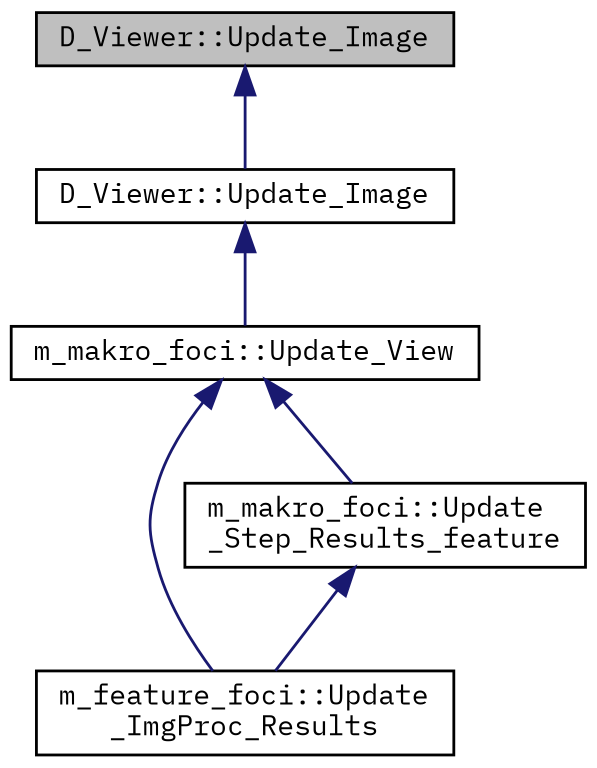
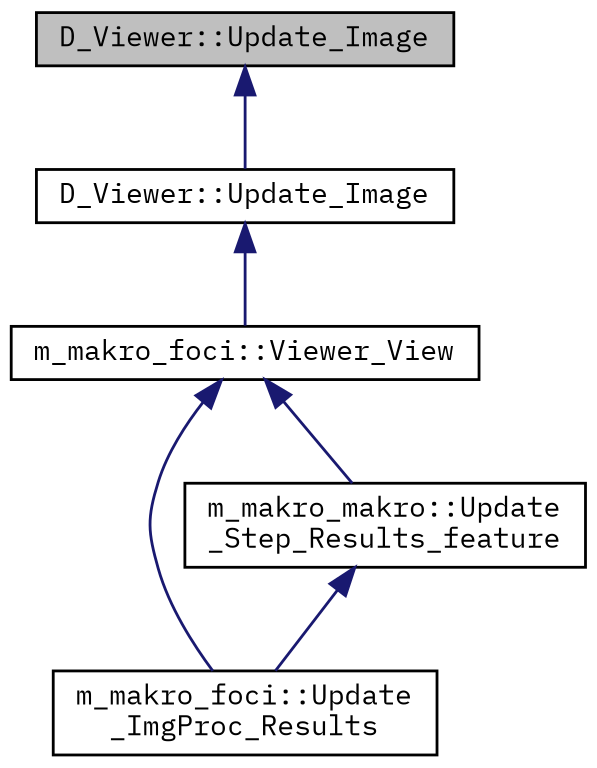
(245, 353) -> (245, 353)
(385, 525) -> (385, 525)
(245, 713) -> (245, 713)
